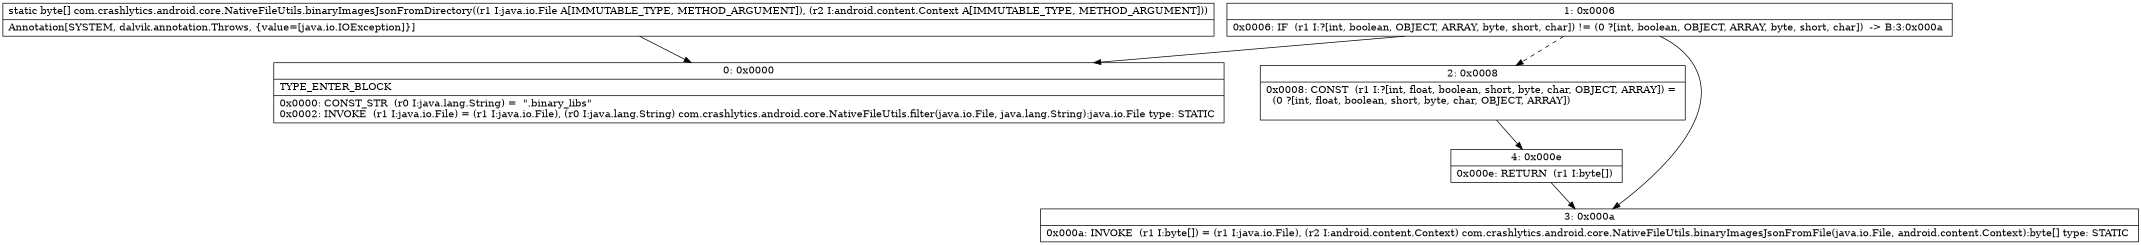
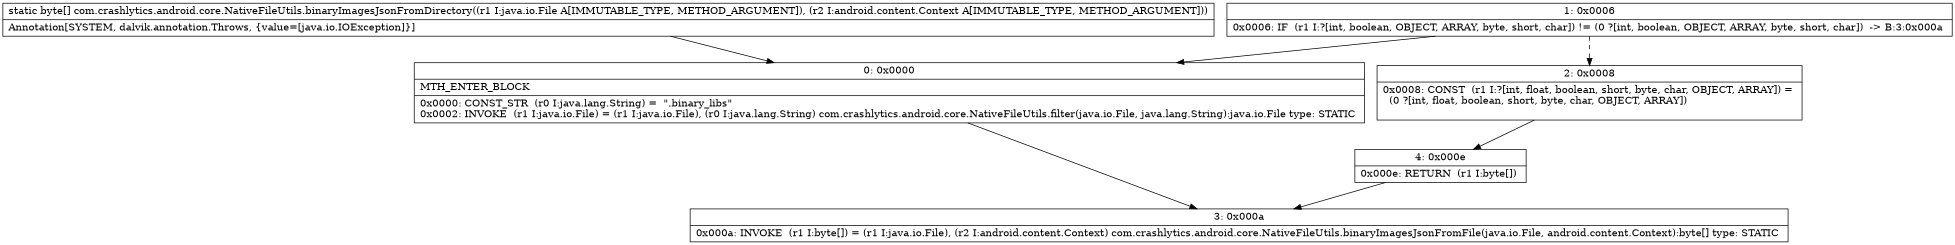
(336, 87) -> (475, 87)
(1692, 126) -> (1079, 165)
